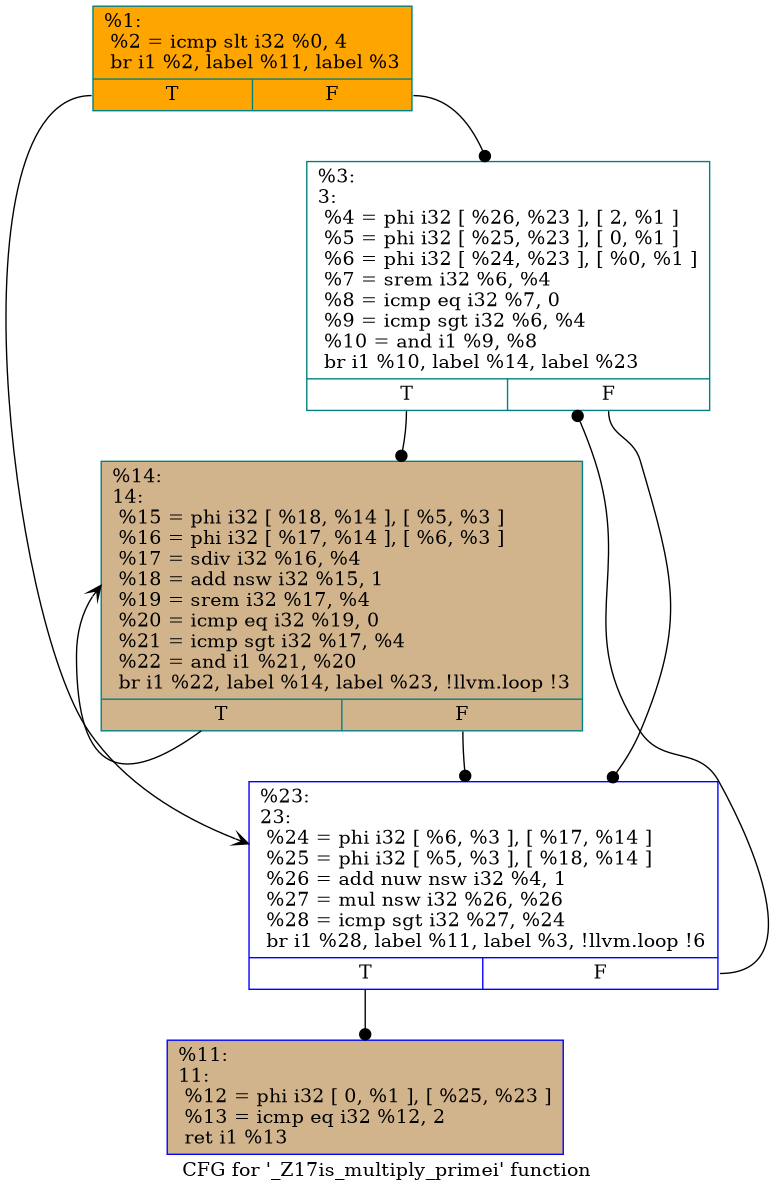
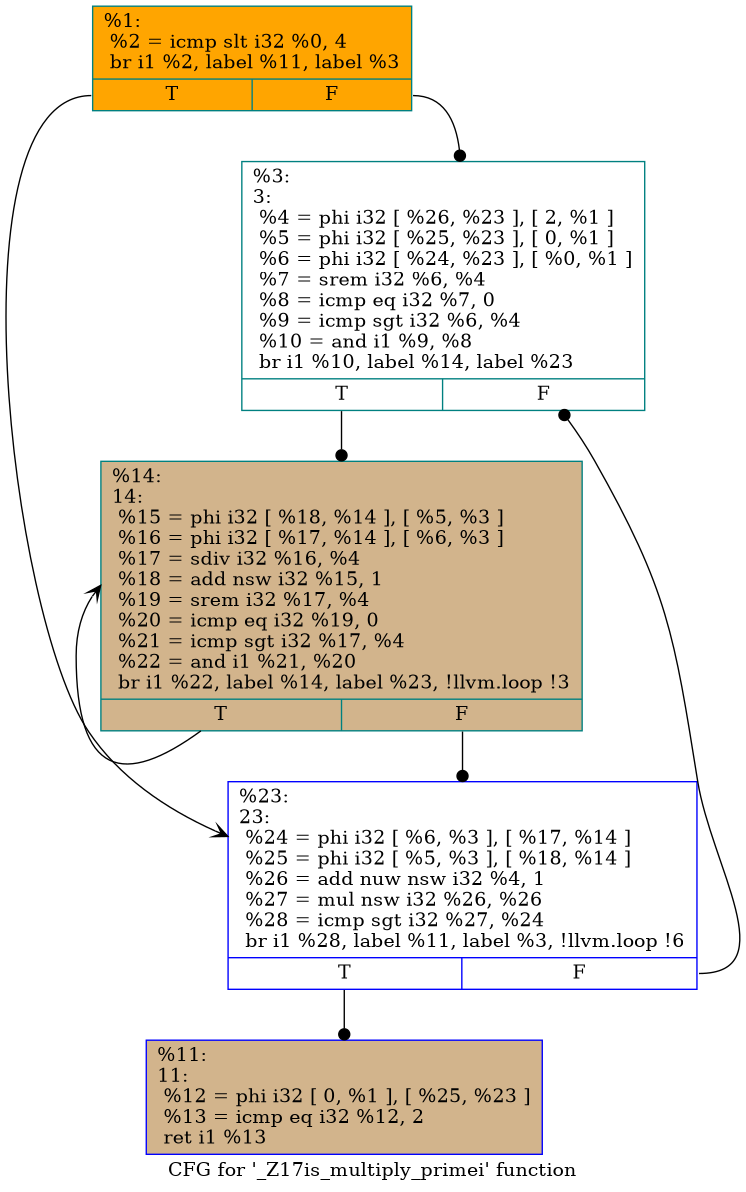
(670, 590) -> none
